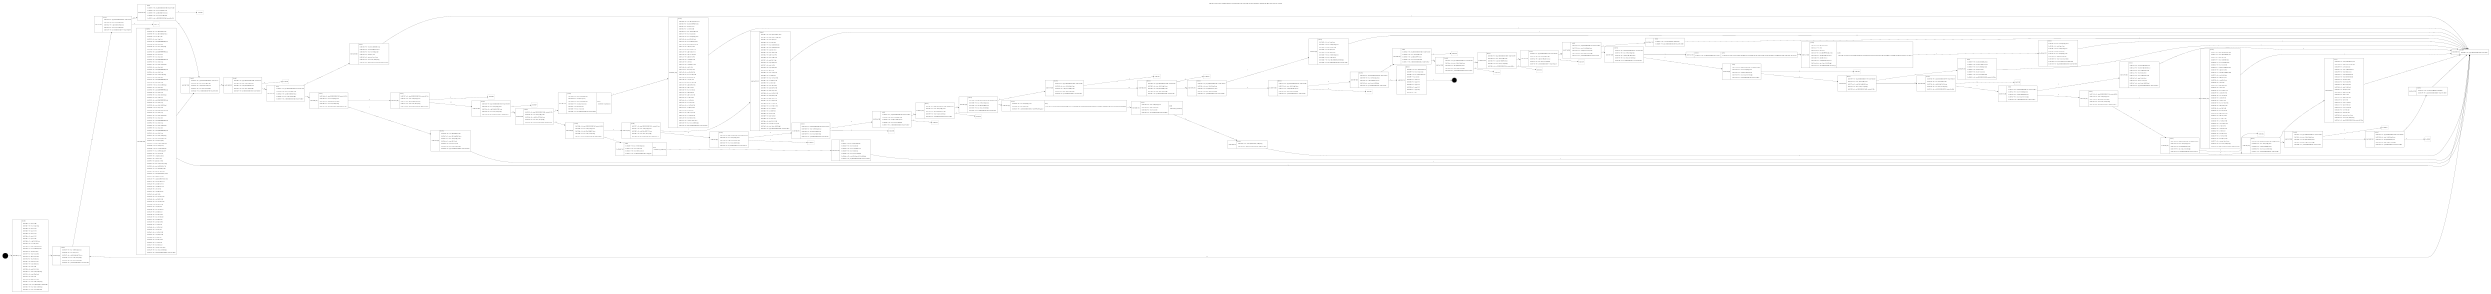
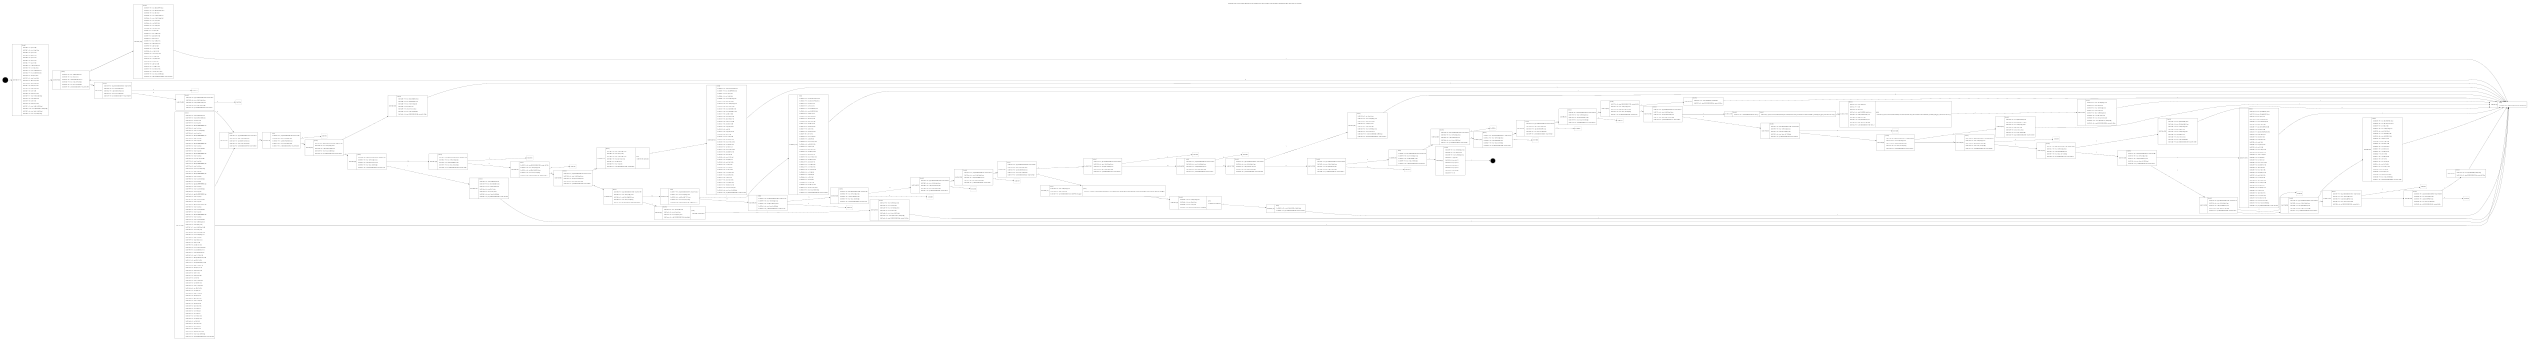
none -> (153, 42)
